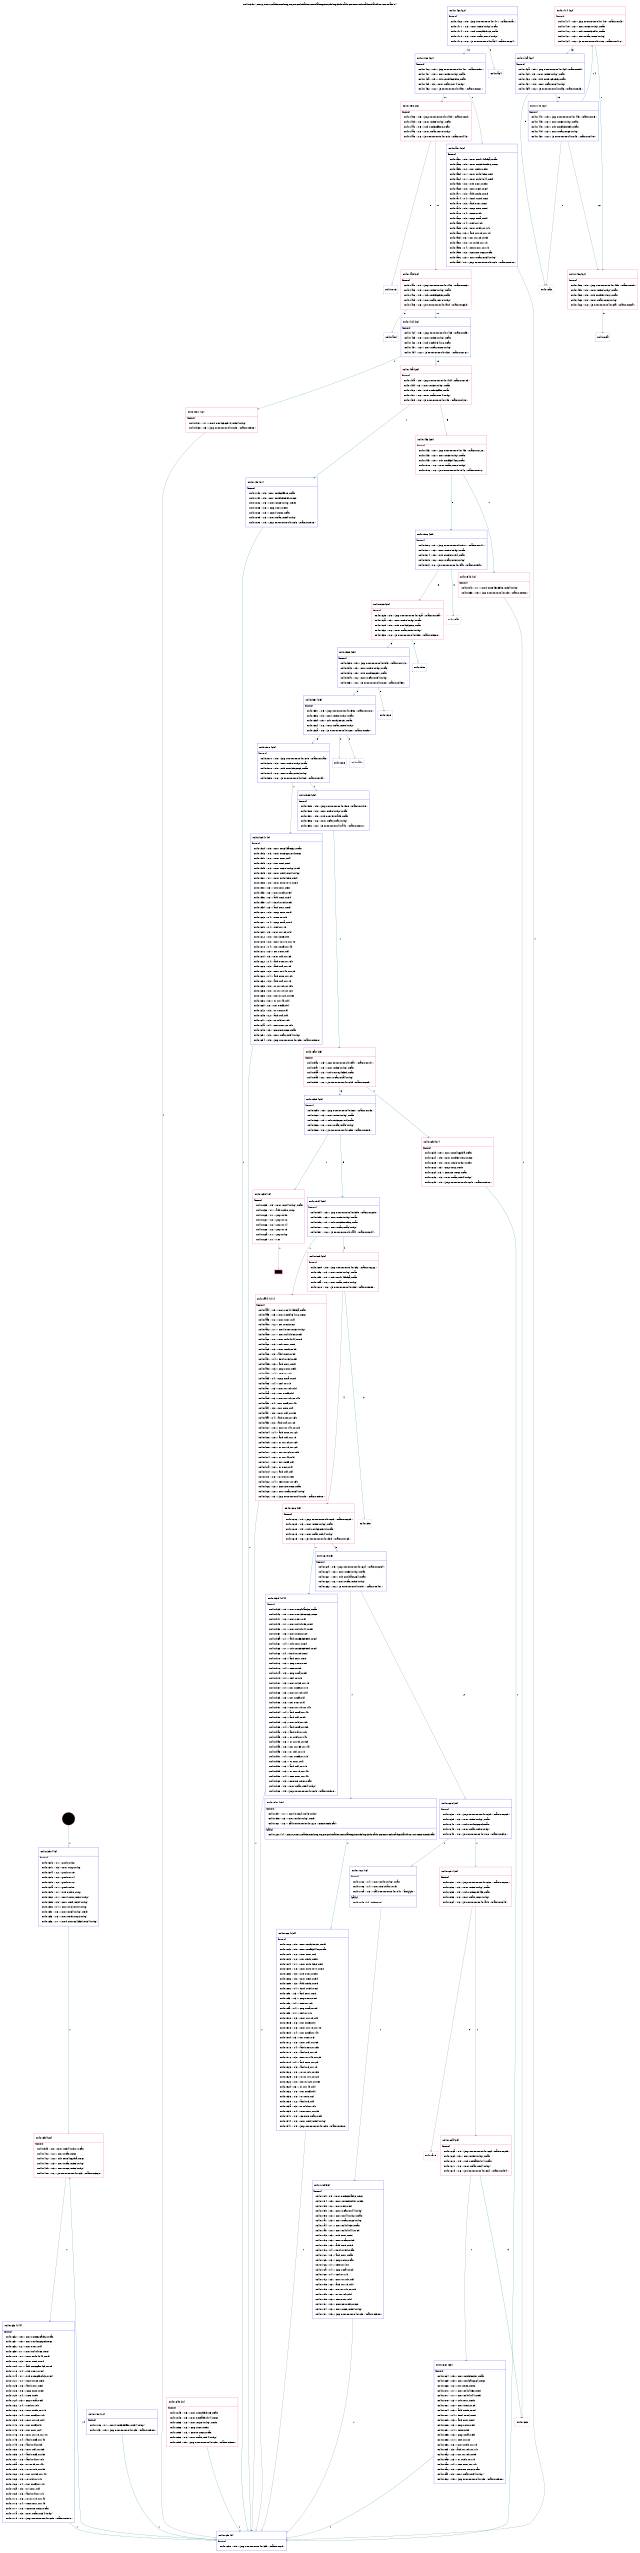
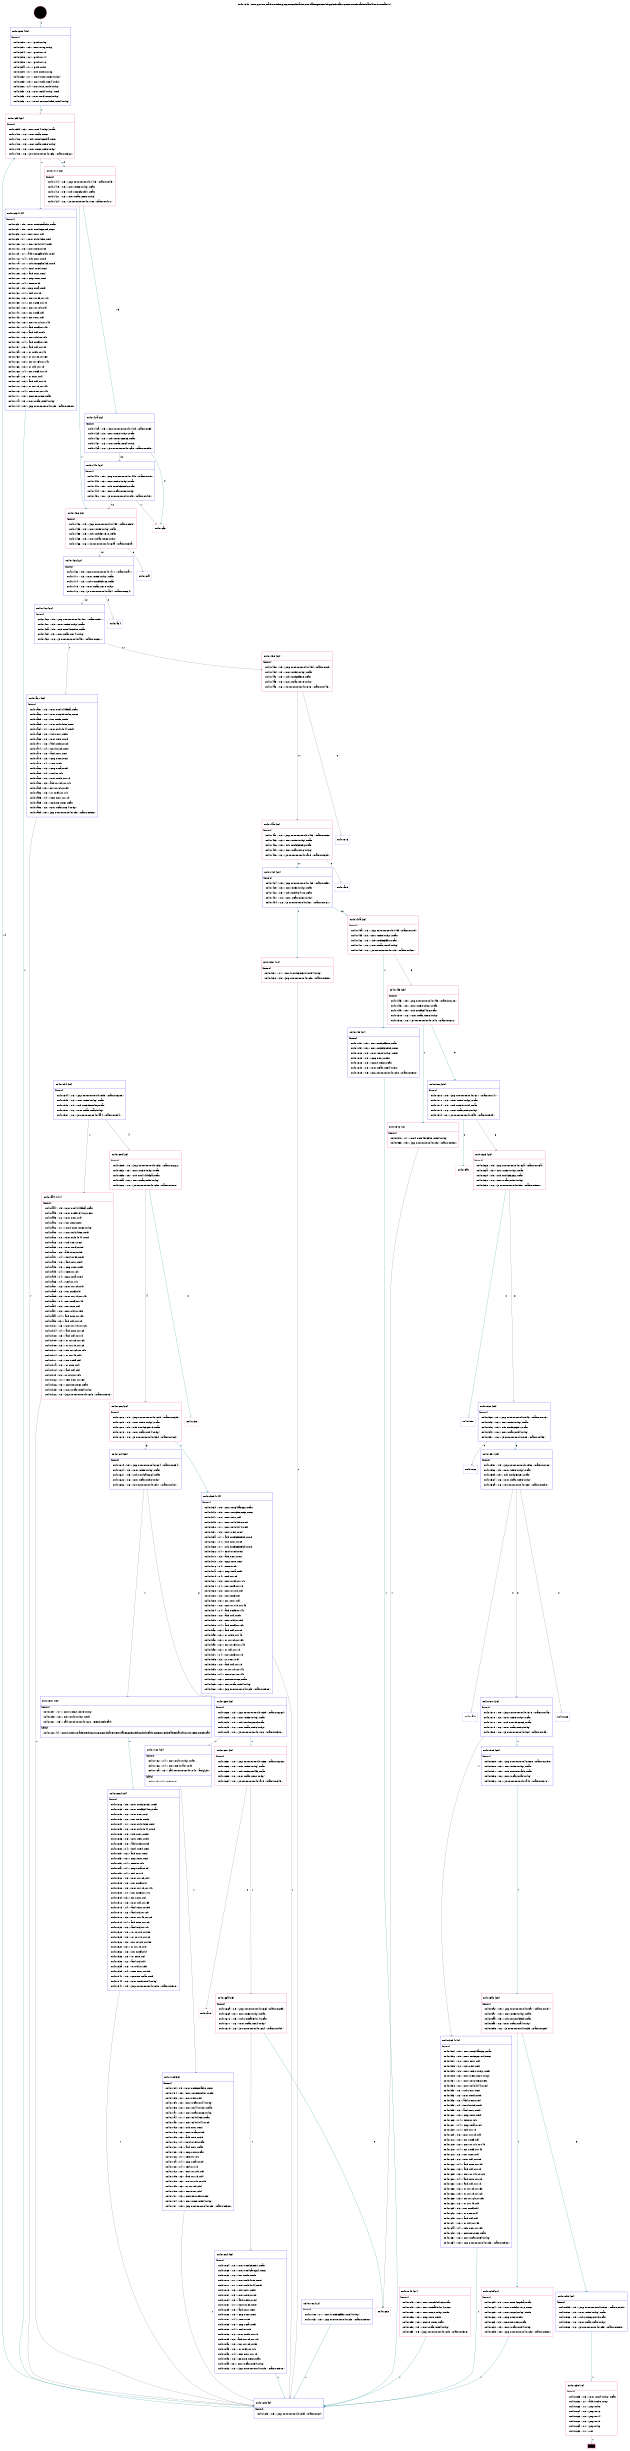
(591, 75) -> (61, 162)
none -> (100, 552)
(341, 1165) -> none
